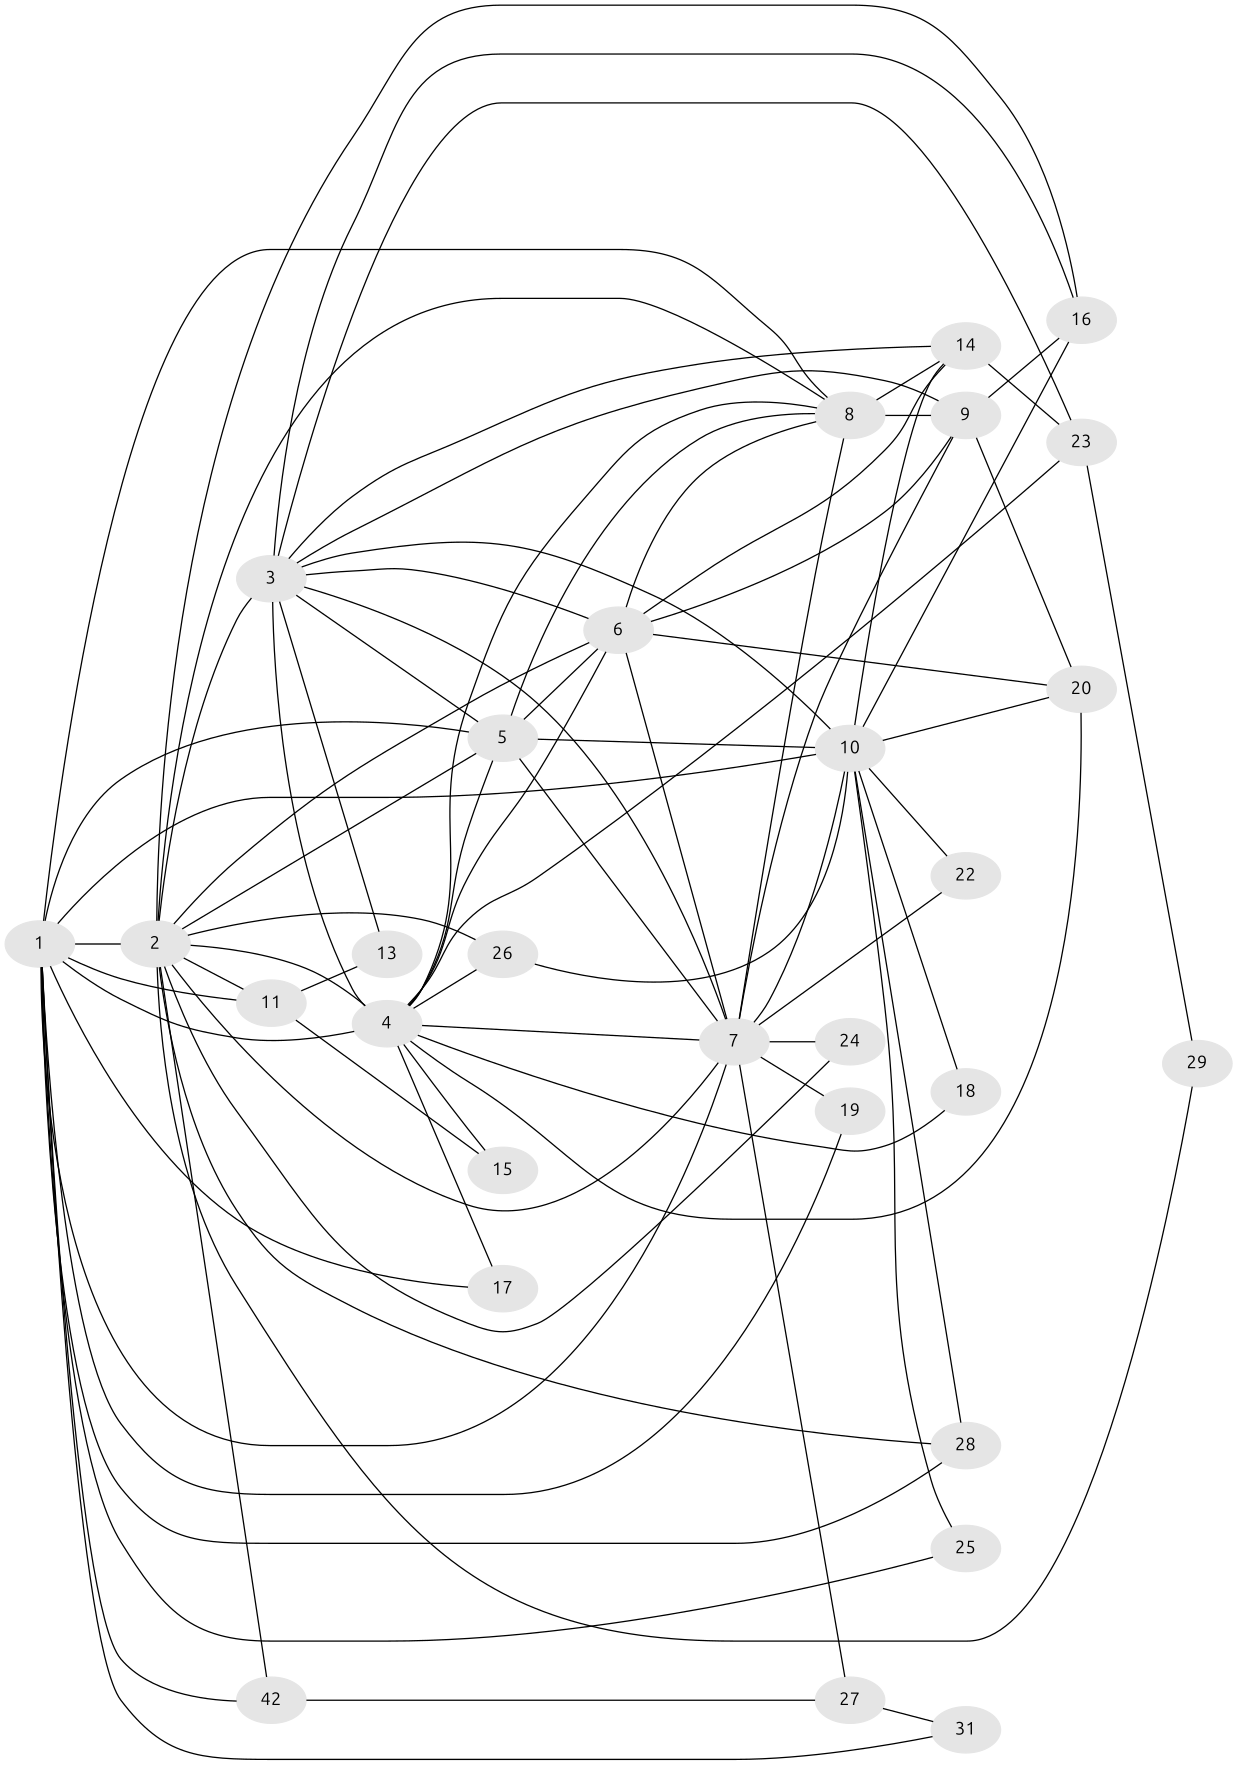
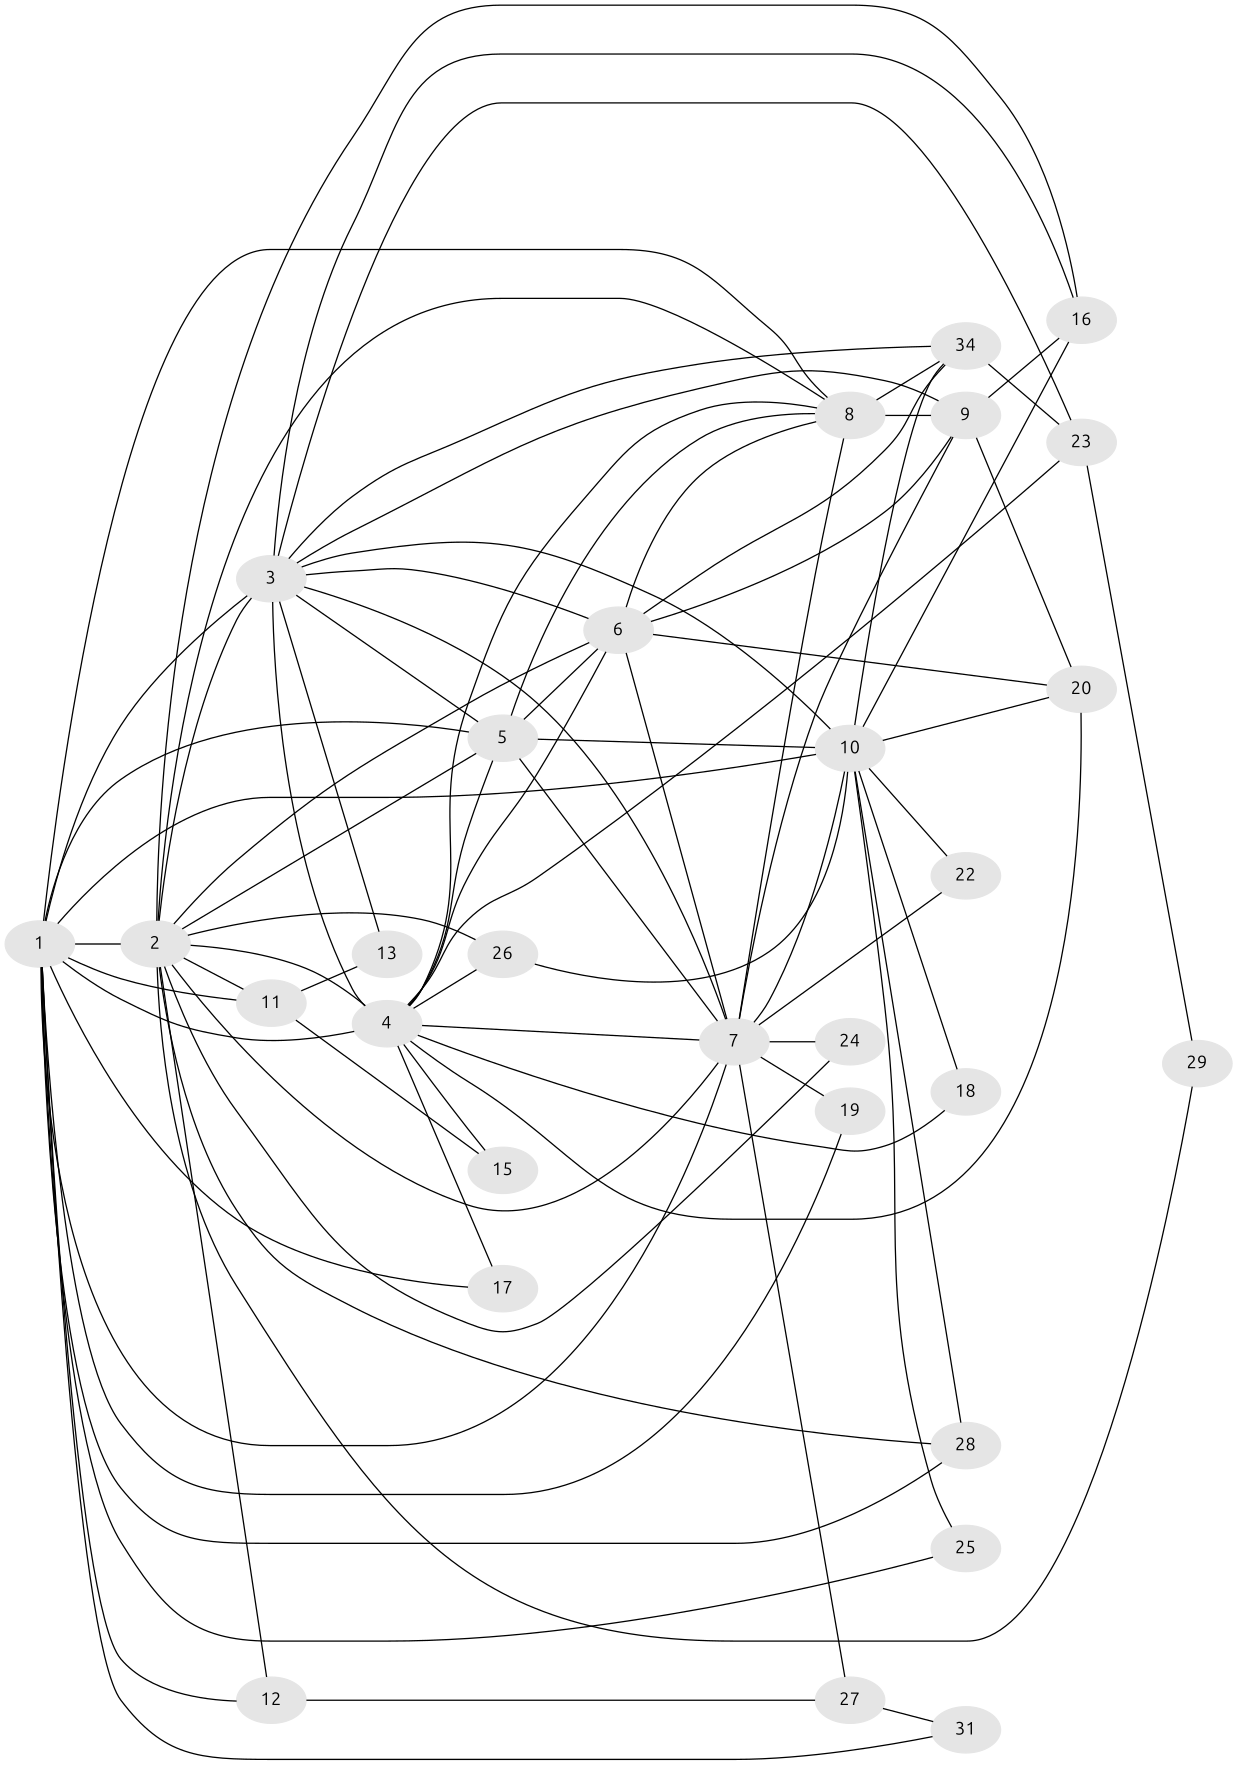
(966, 346) -> (966, 346)
none -> (114, 738)
(271, 1700) -> (271, 1700)
